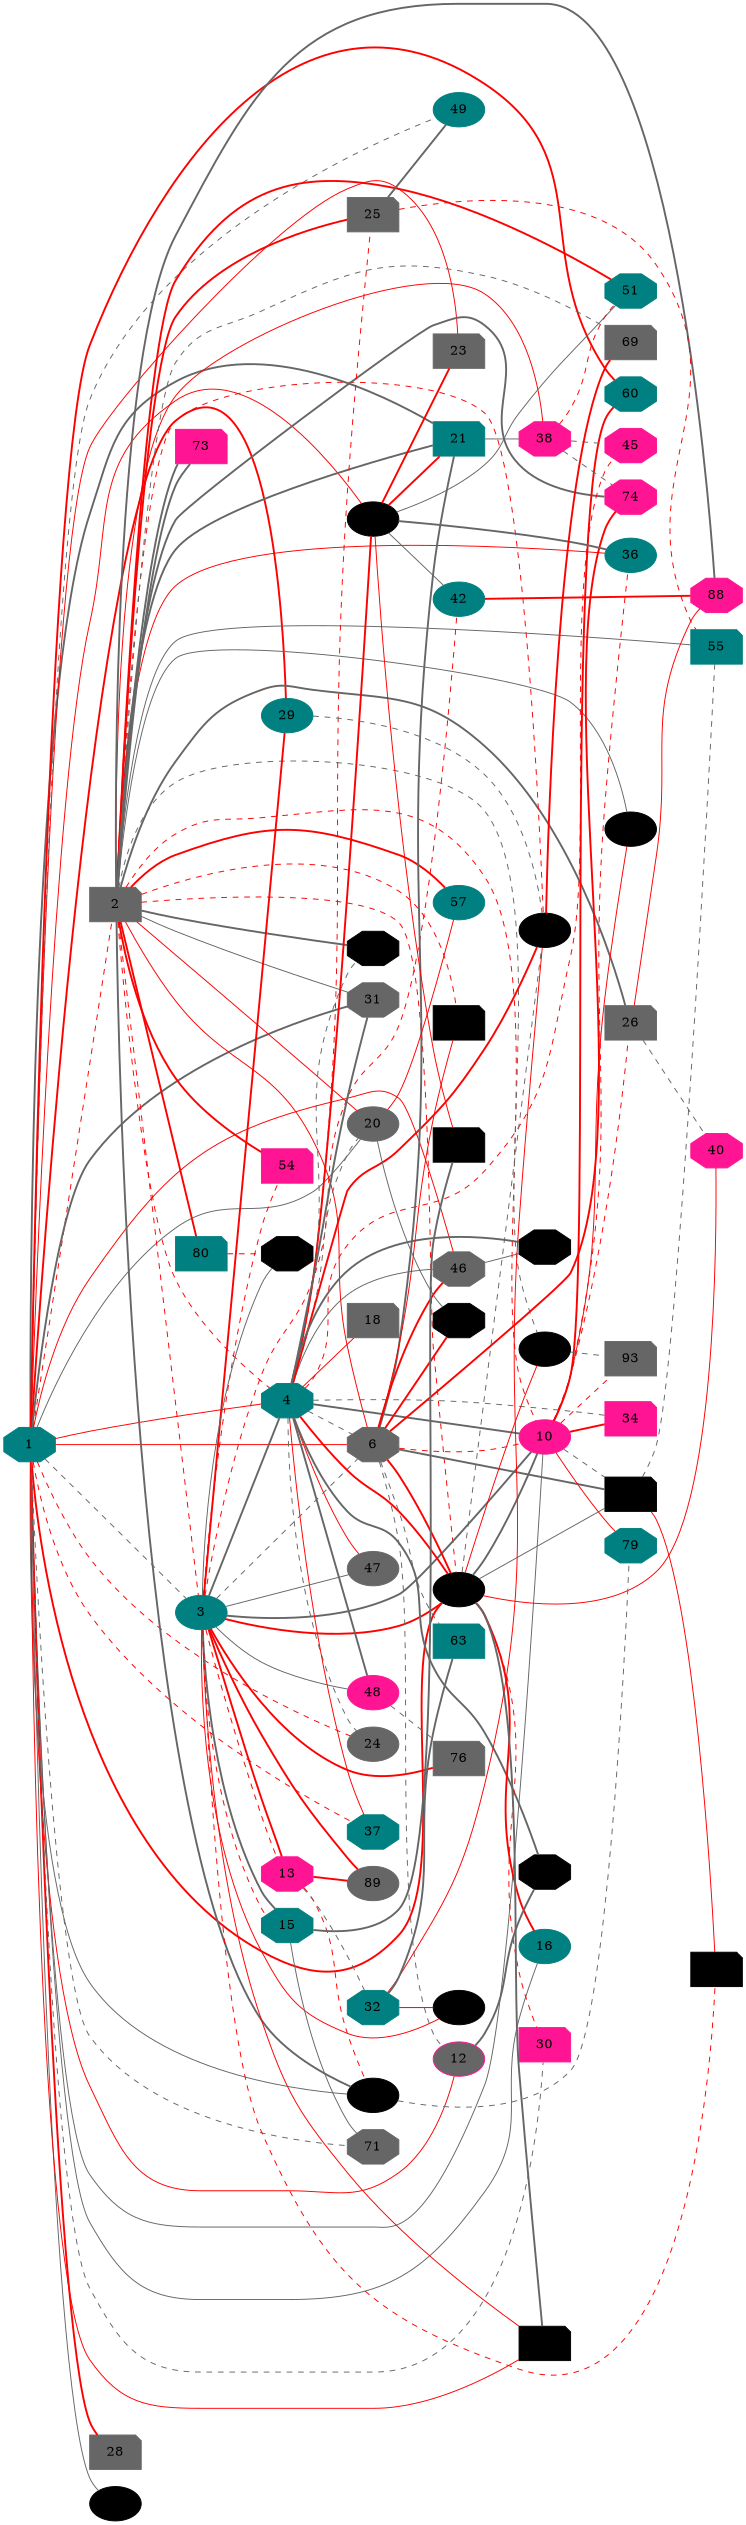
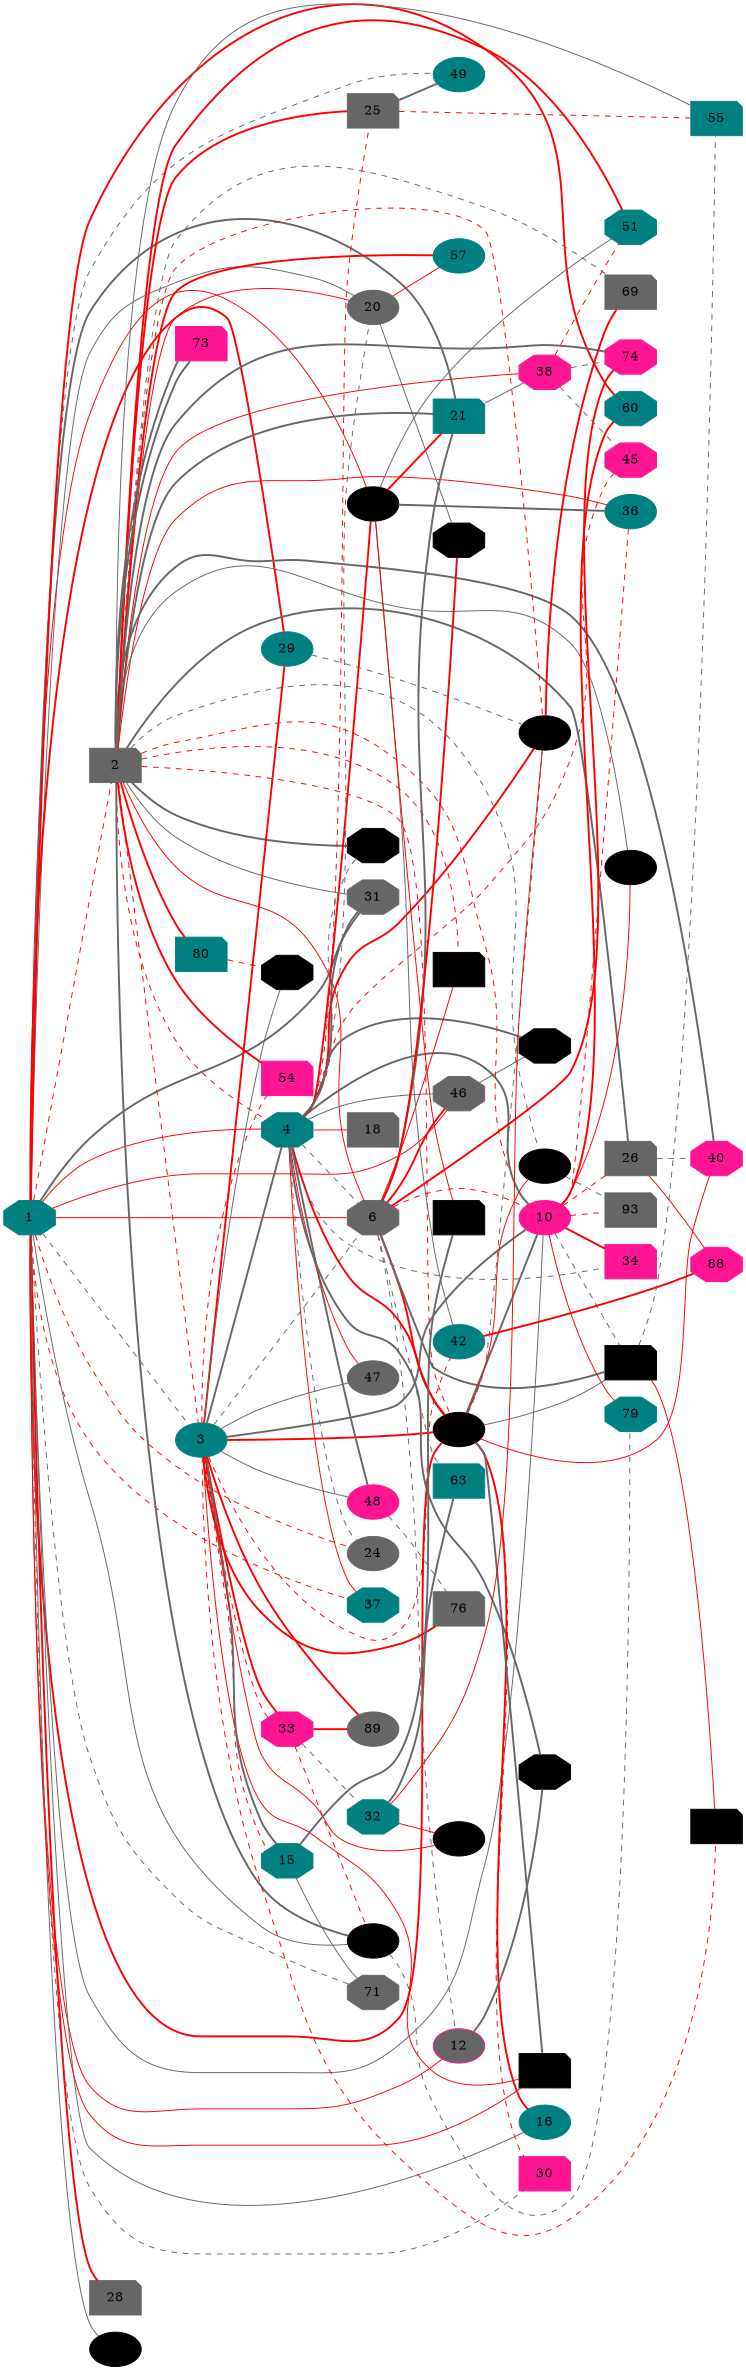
(299, 54) -> (521, 592)
(459, 351) -> none
(287, 1874) -> (287, 1729)
